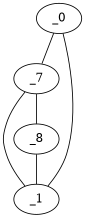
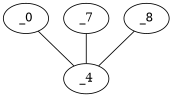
(48, 48) -> none
(36, 109) -> none
(36, 199) -> (86, 79)
